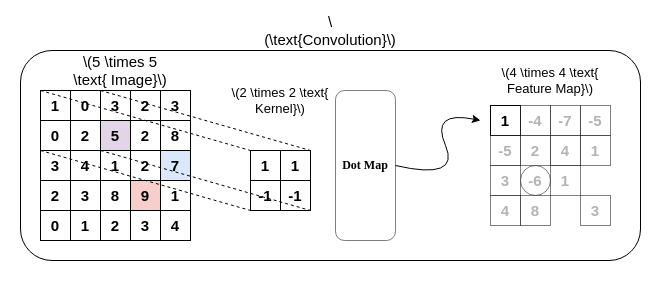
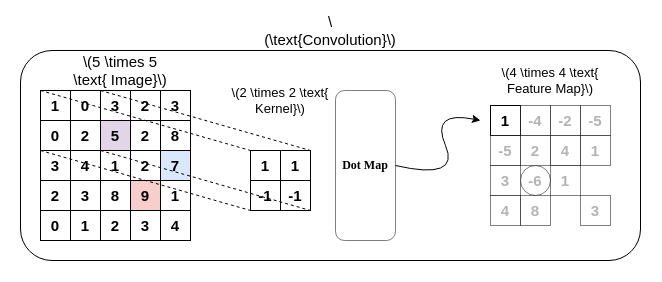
(566, 121) -> (566, 121)
